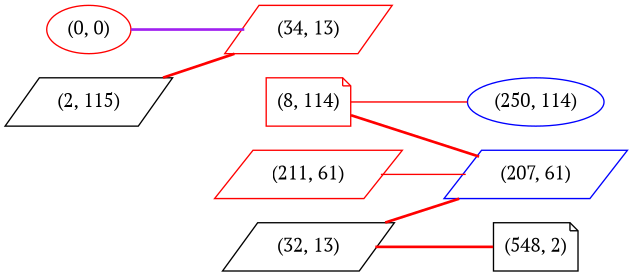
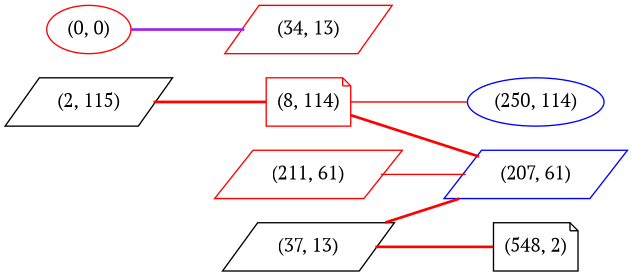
(199, 66) -> (210, 102)
(308, 247) -> (308, 247)
